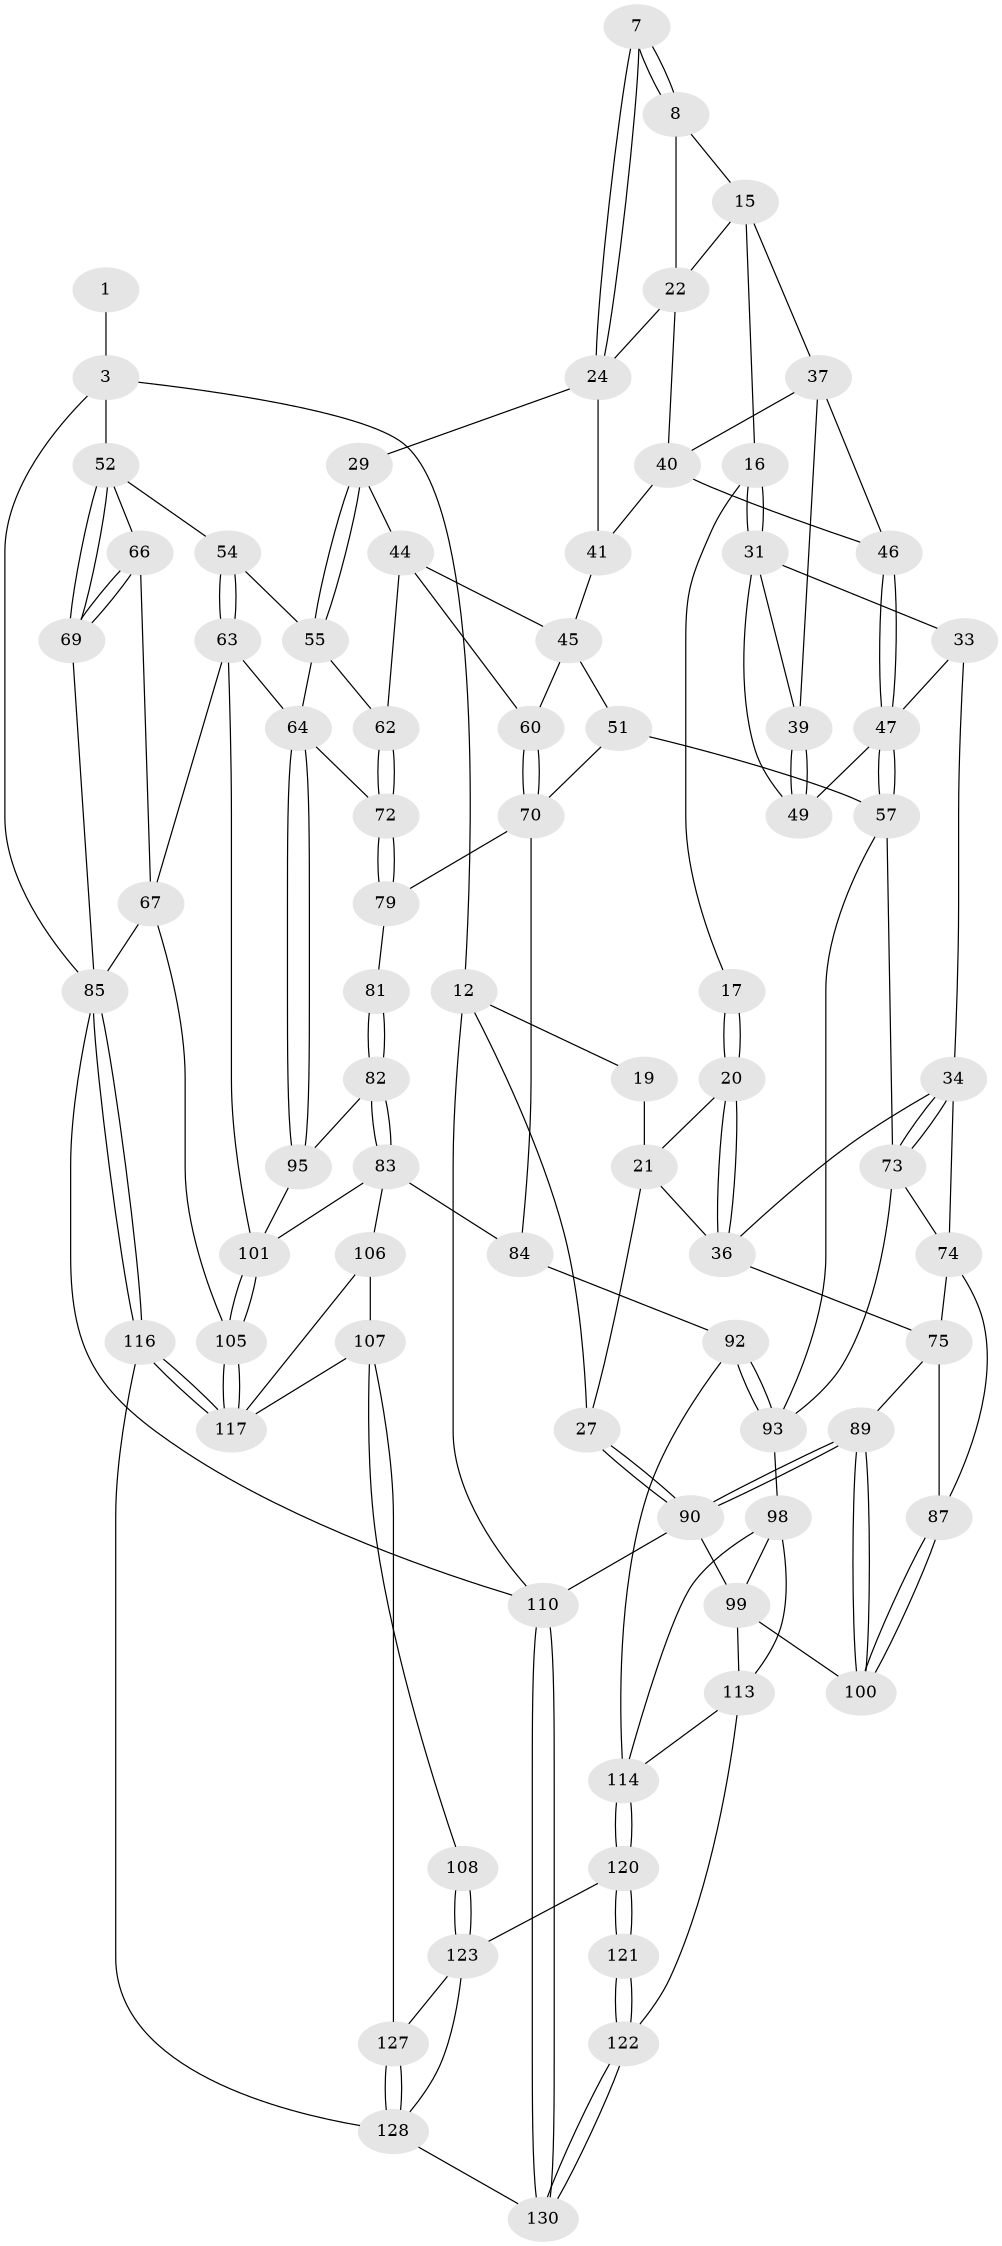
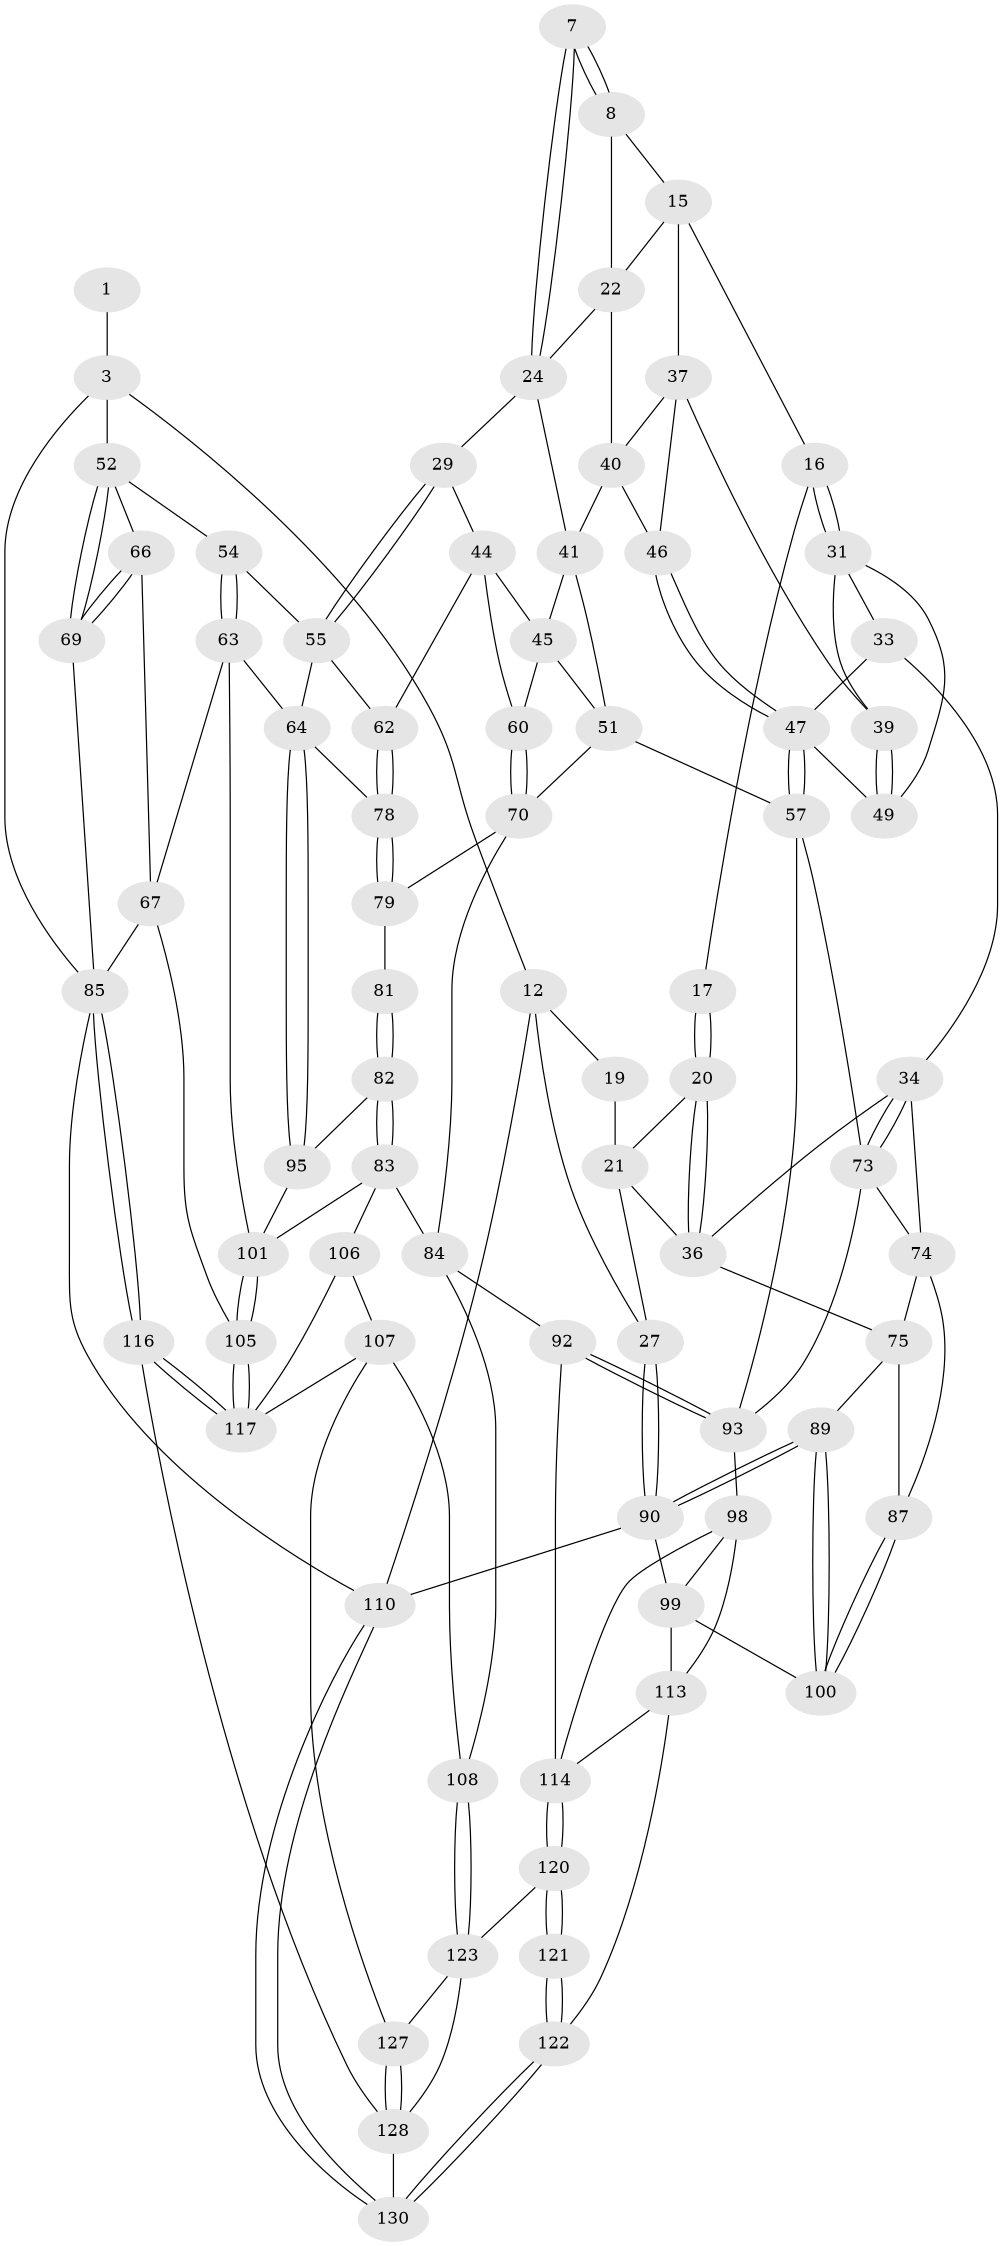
none -> (592, 640)
(386, 816) -> (385, 816)
none -> (496, 1514)
